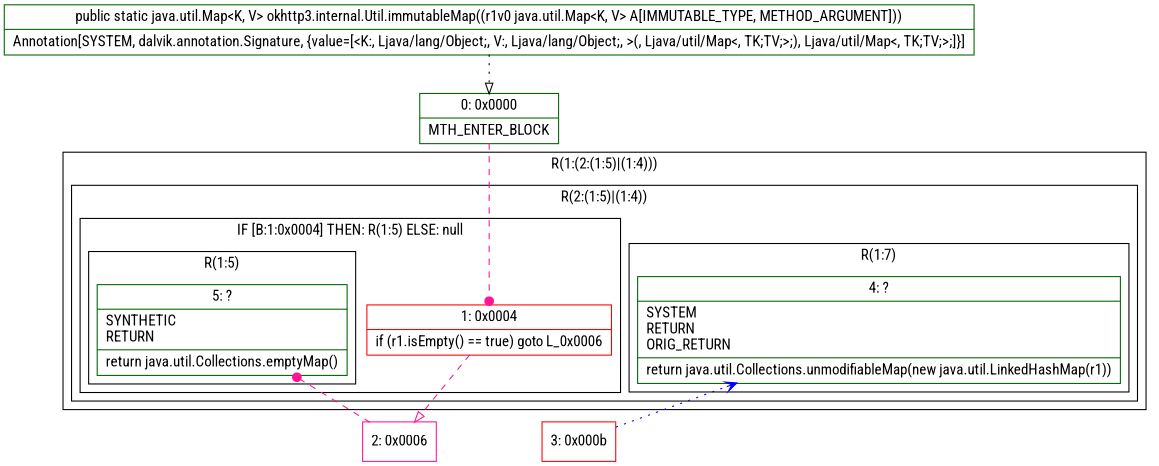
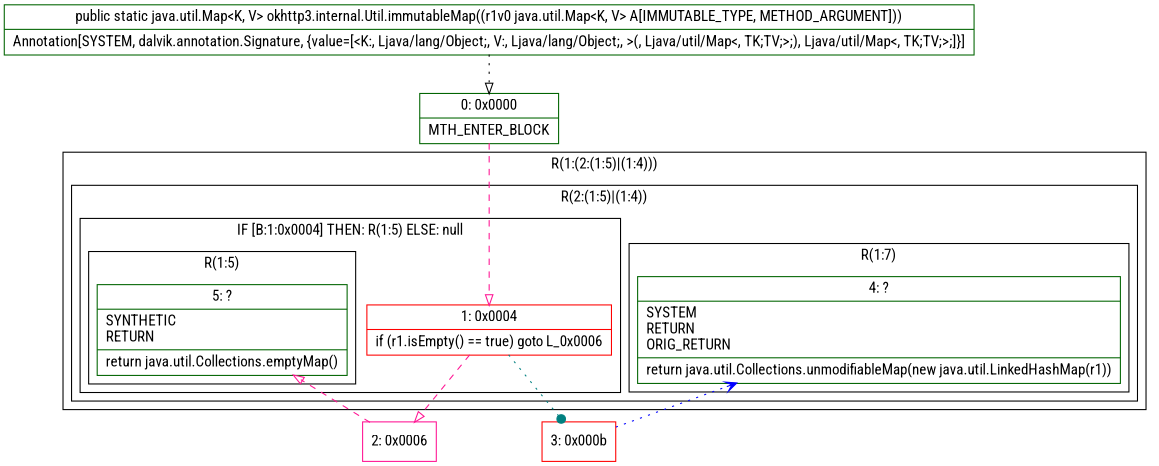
(489, 227) -> (489, 227)
none -> (533, 385)
(335, 401) -> (335, 401)
